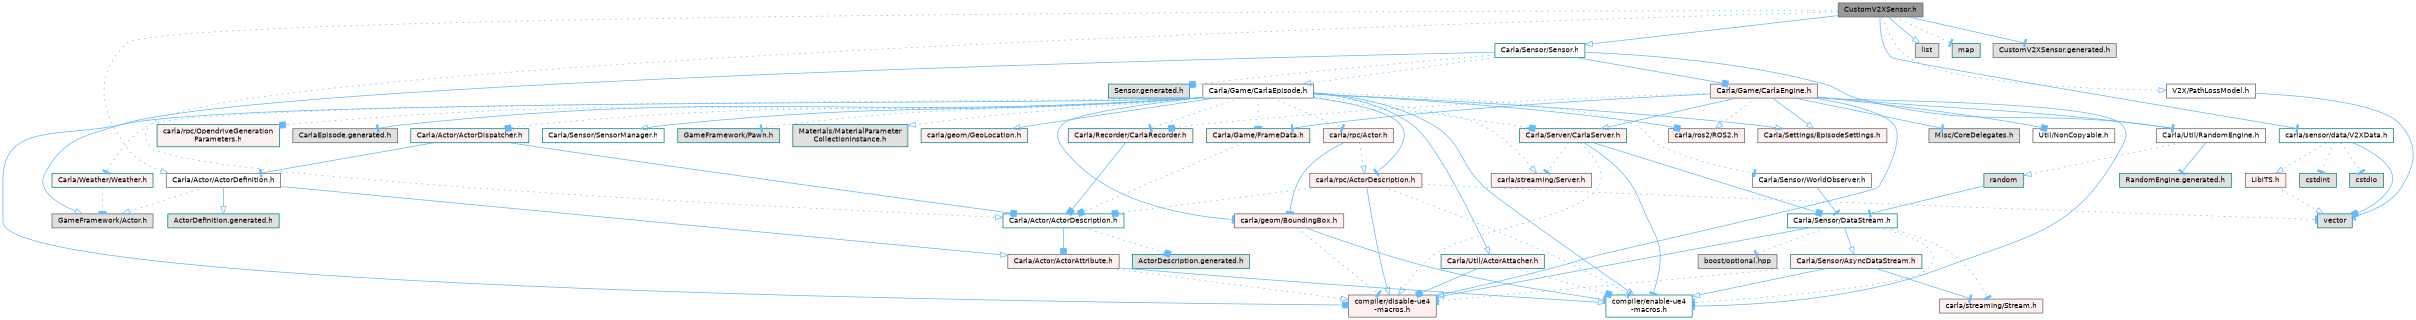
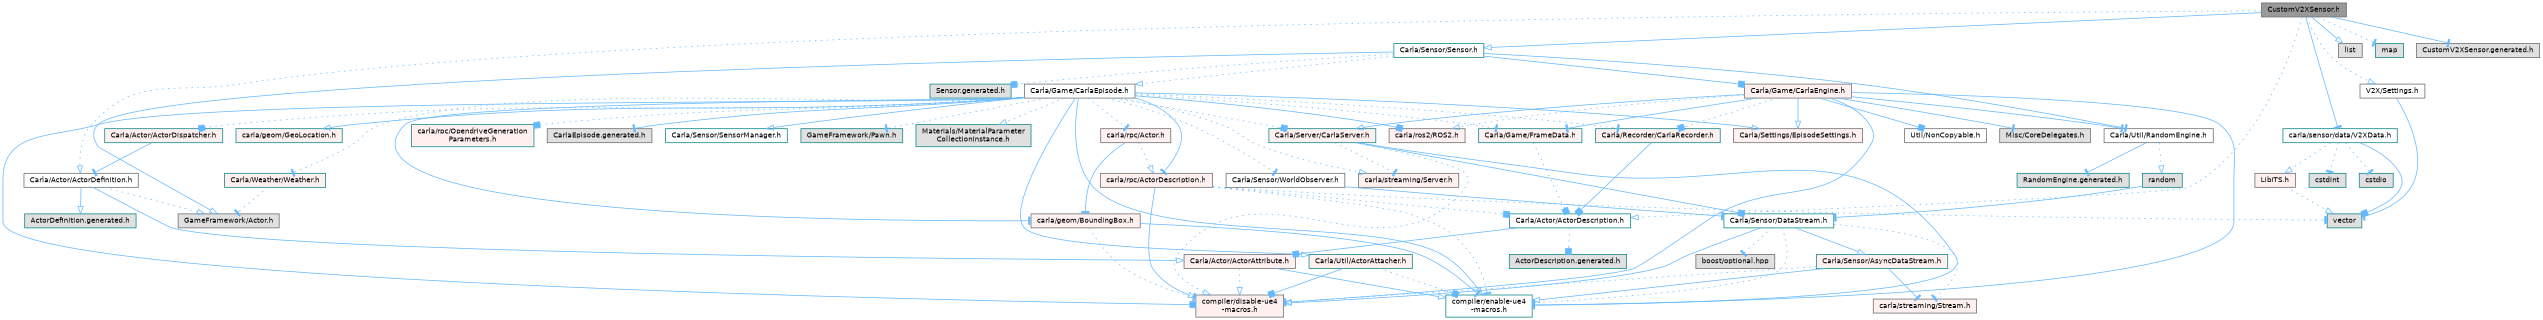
(2211, 91) -> (2392, 91)
(759, 179) -> none
